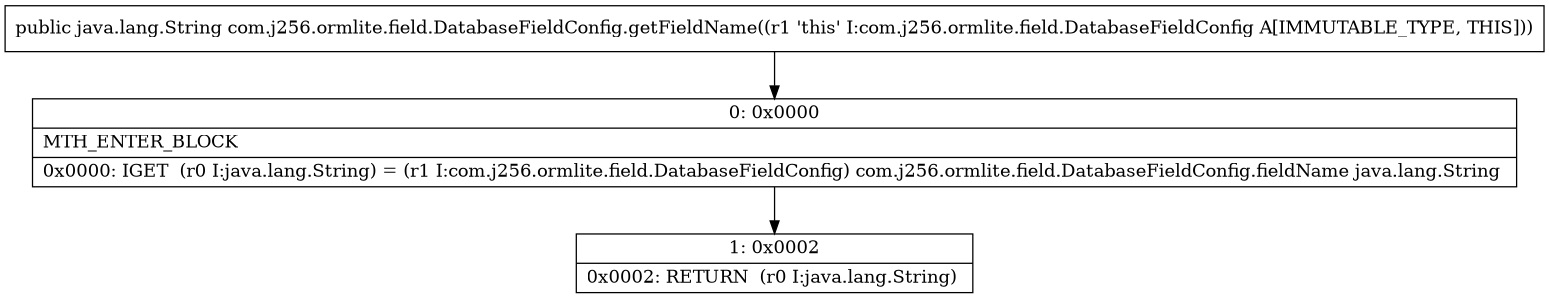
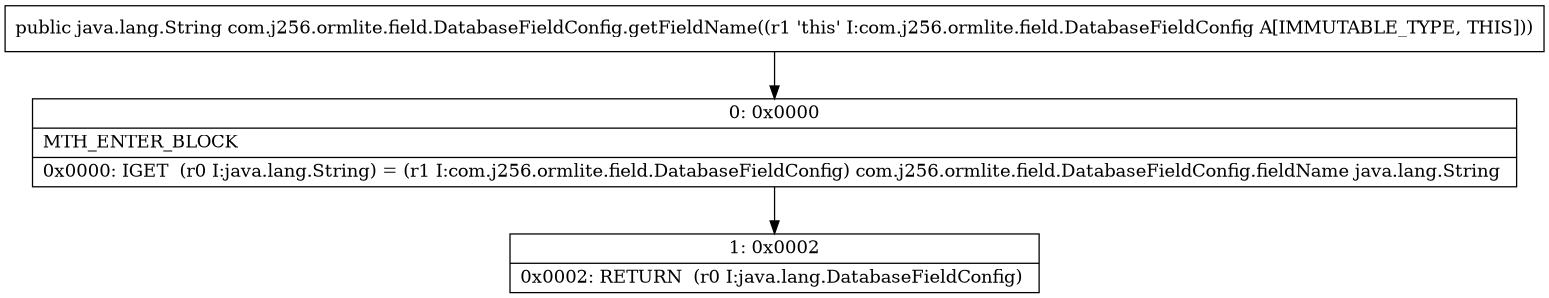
(775, 277) -> (775, 277)
